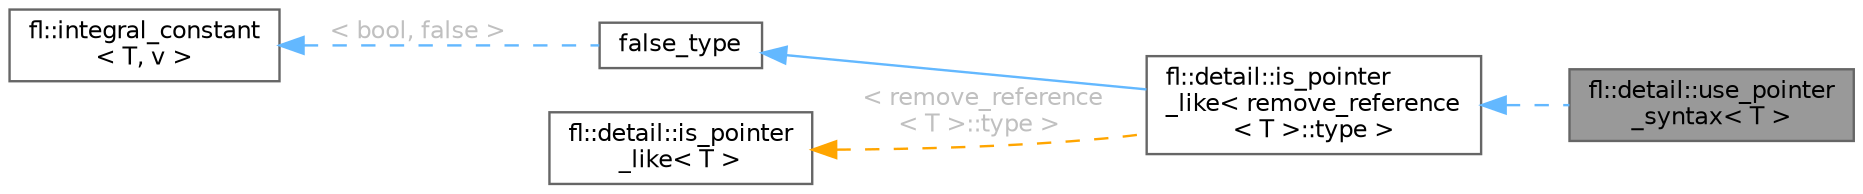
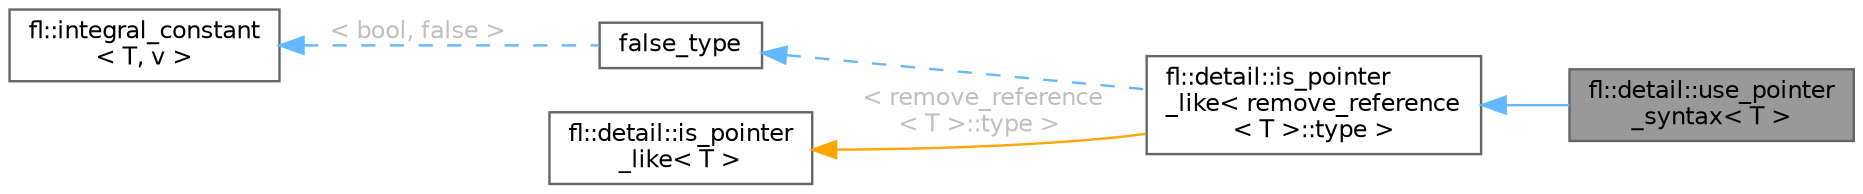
(966, 72) -> (966, 72)
(1538, 105) -> (1538, 105)
(992, 146) -> (992, 146)
